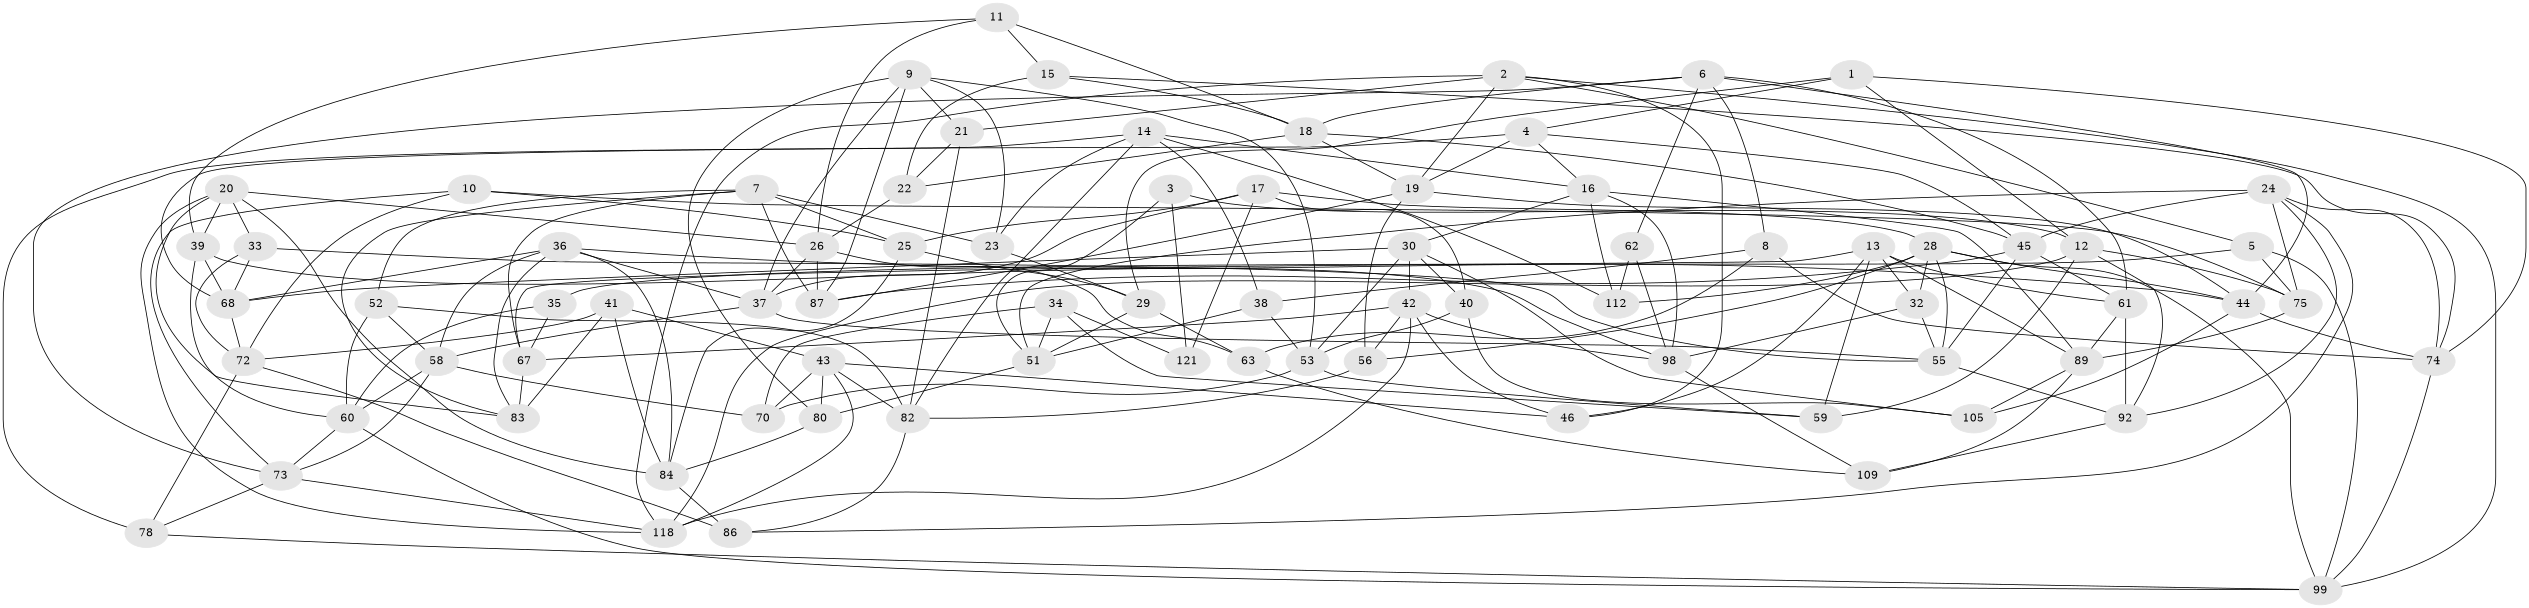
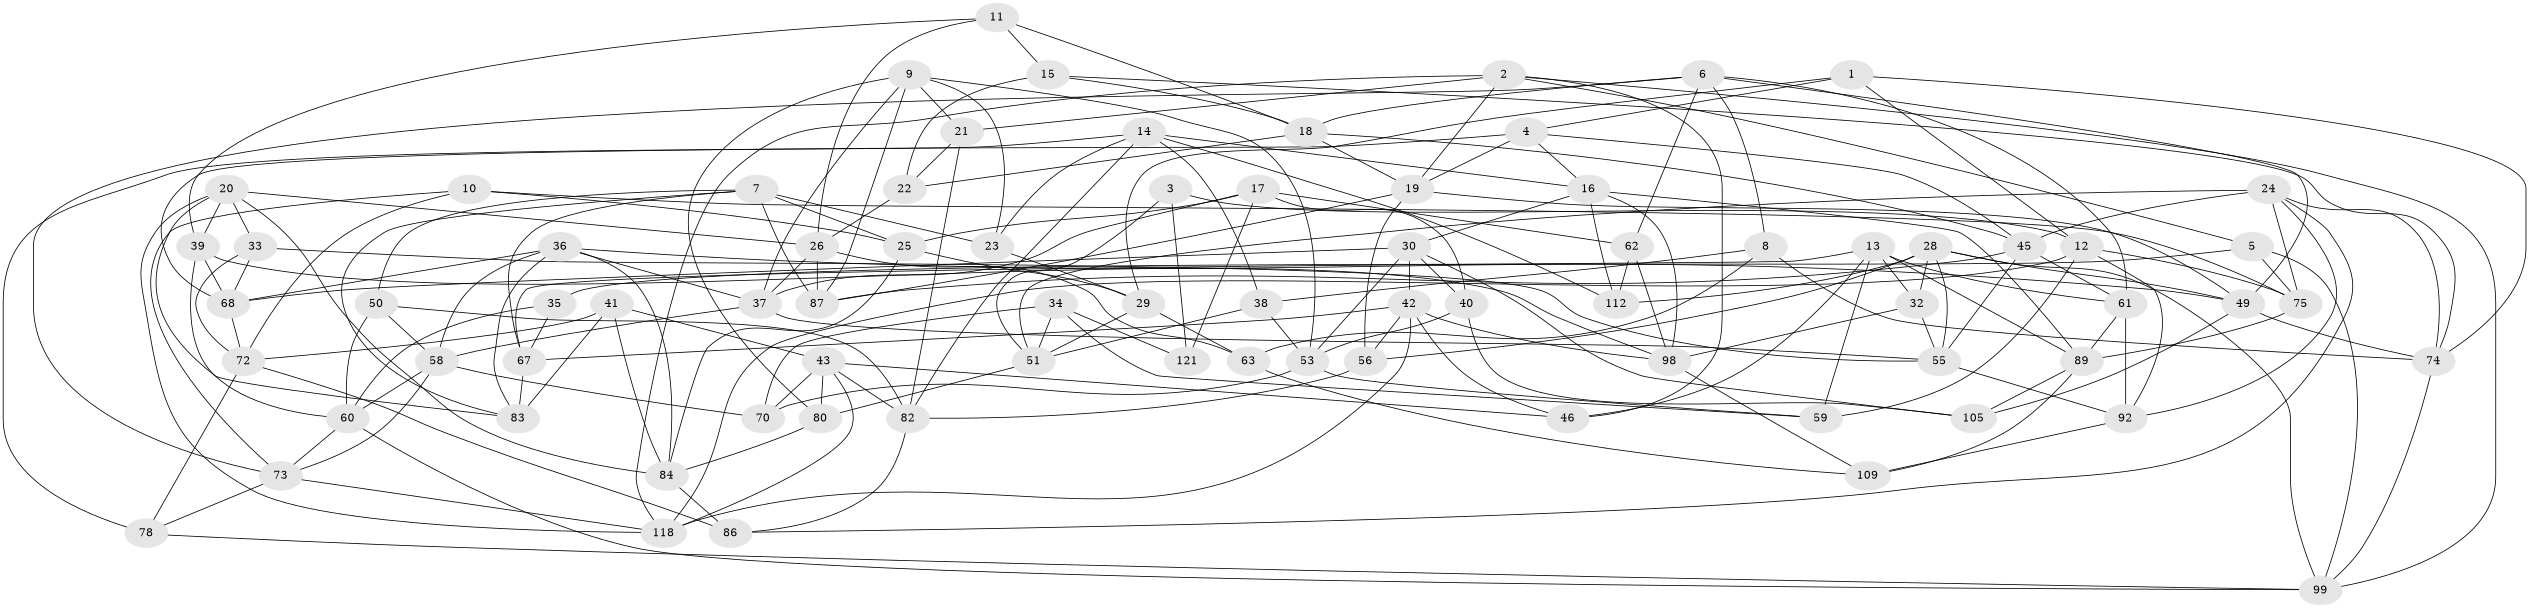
(1598, 210) -> (1445, 218)
(376, 304) -> (376, 304)
(2243, 304) -> (2243, 304)
